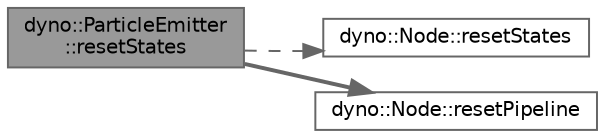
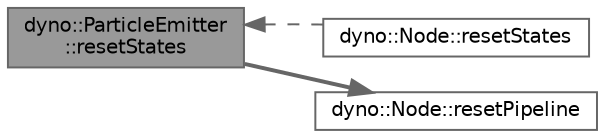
(274, 51) -> (294, 24)
